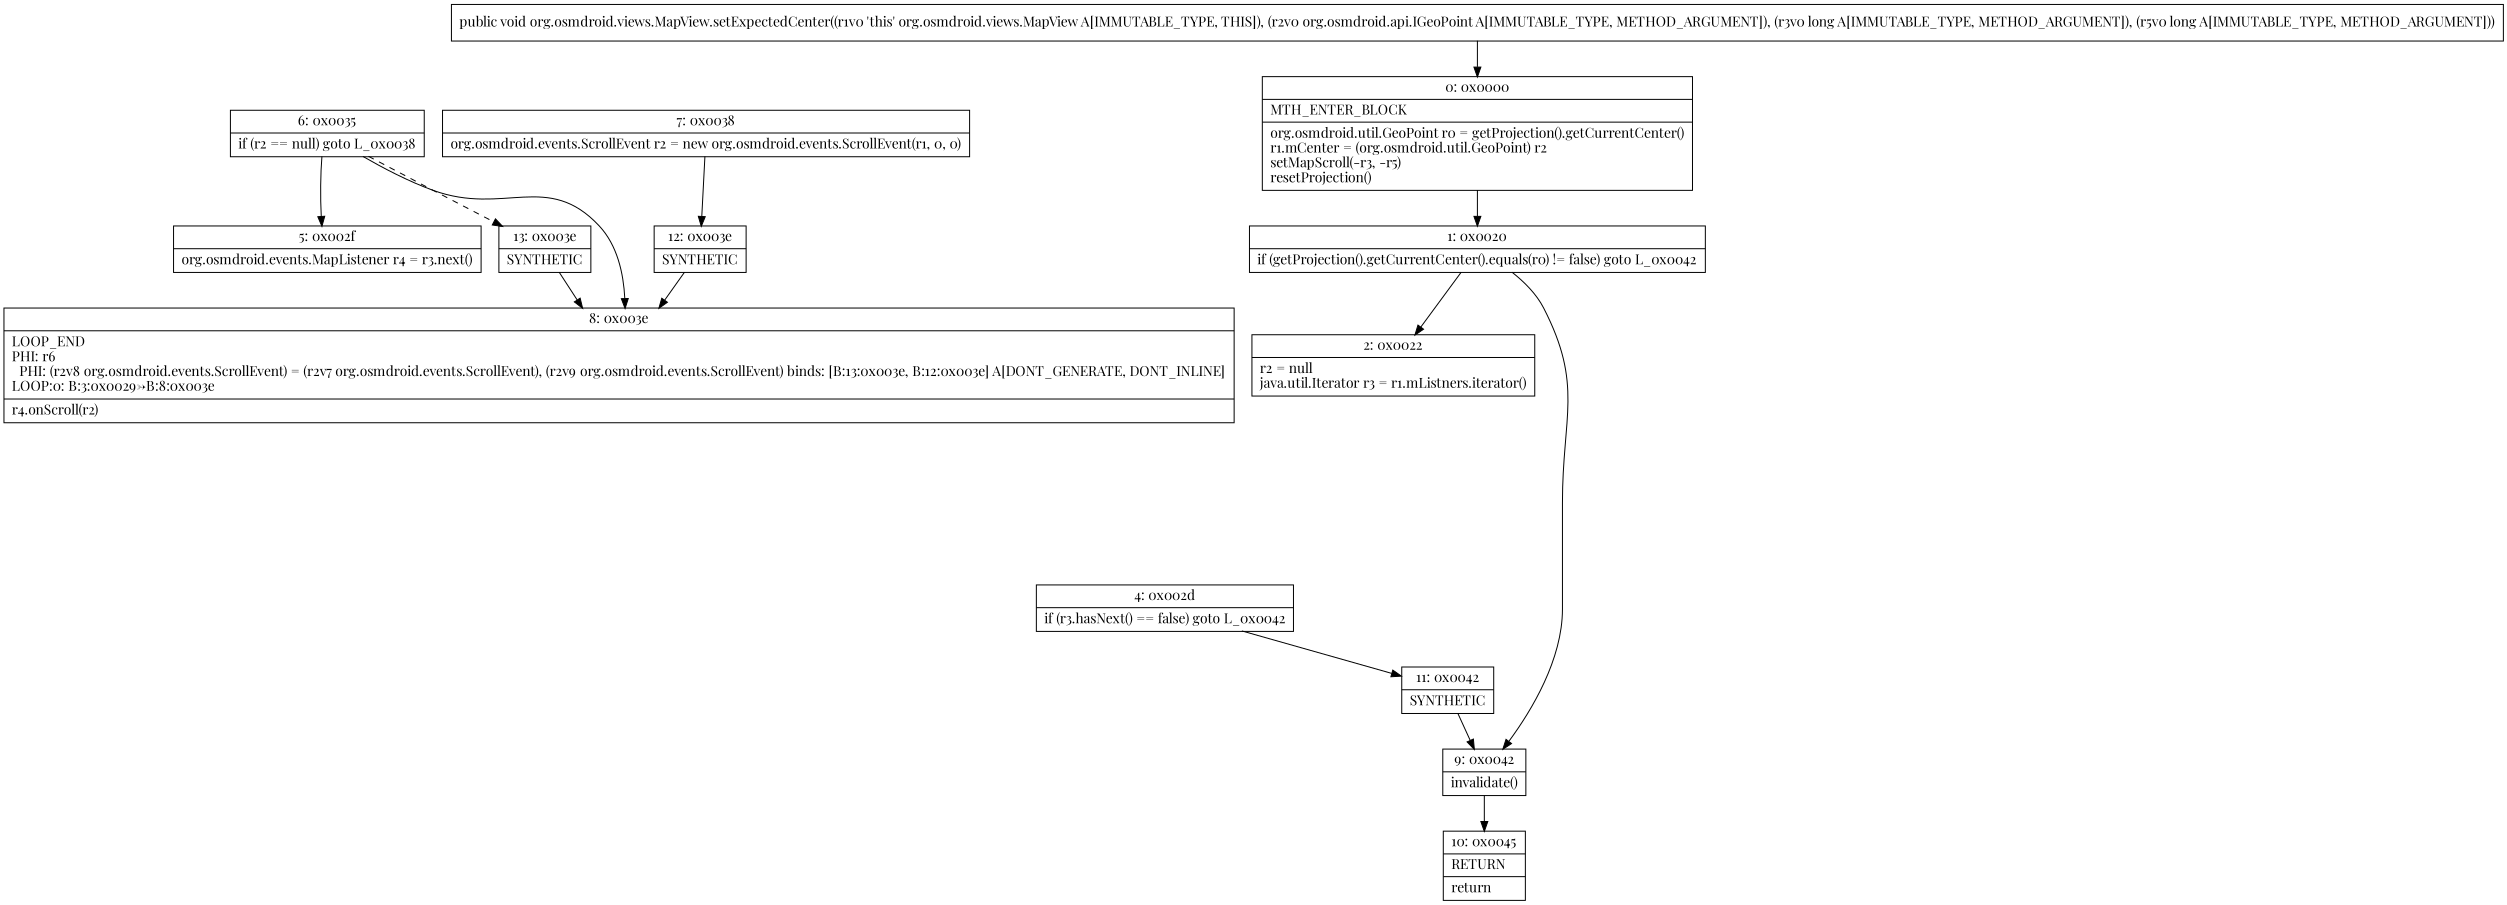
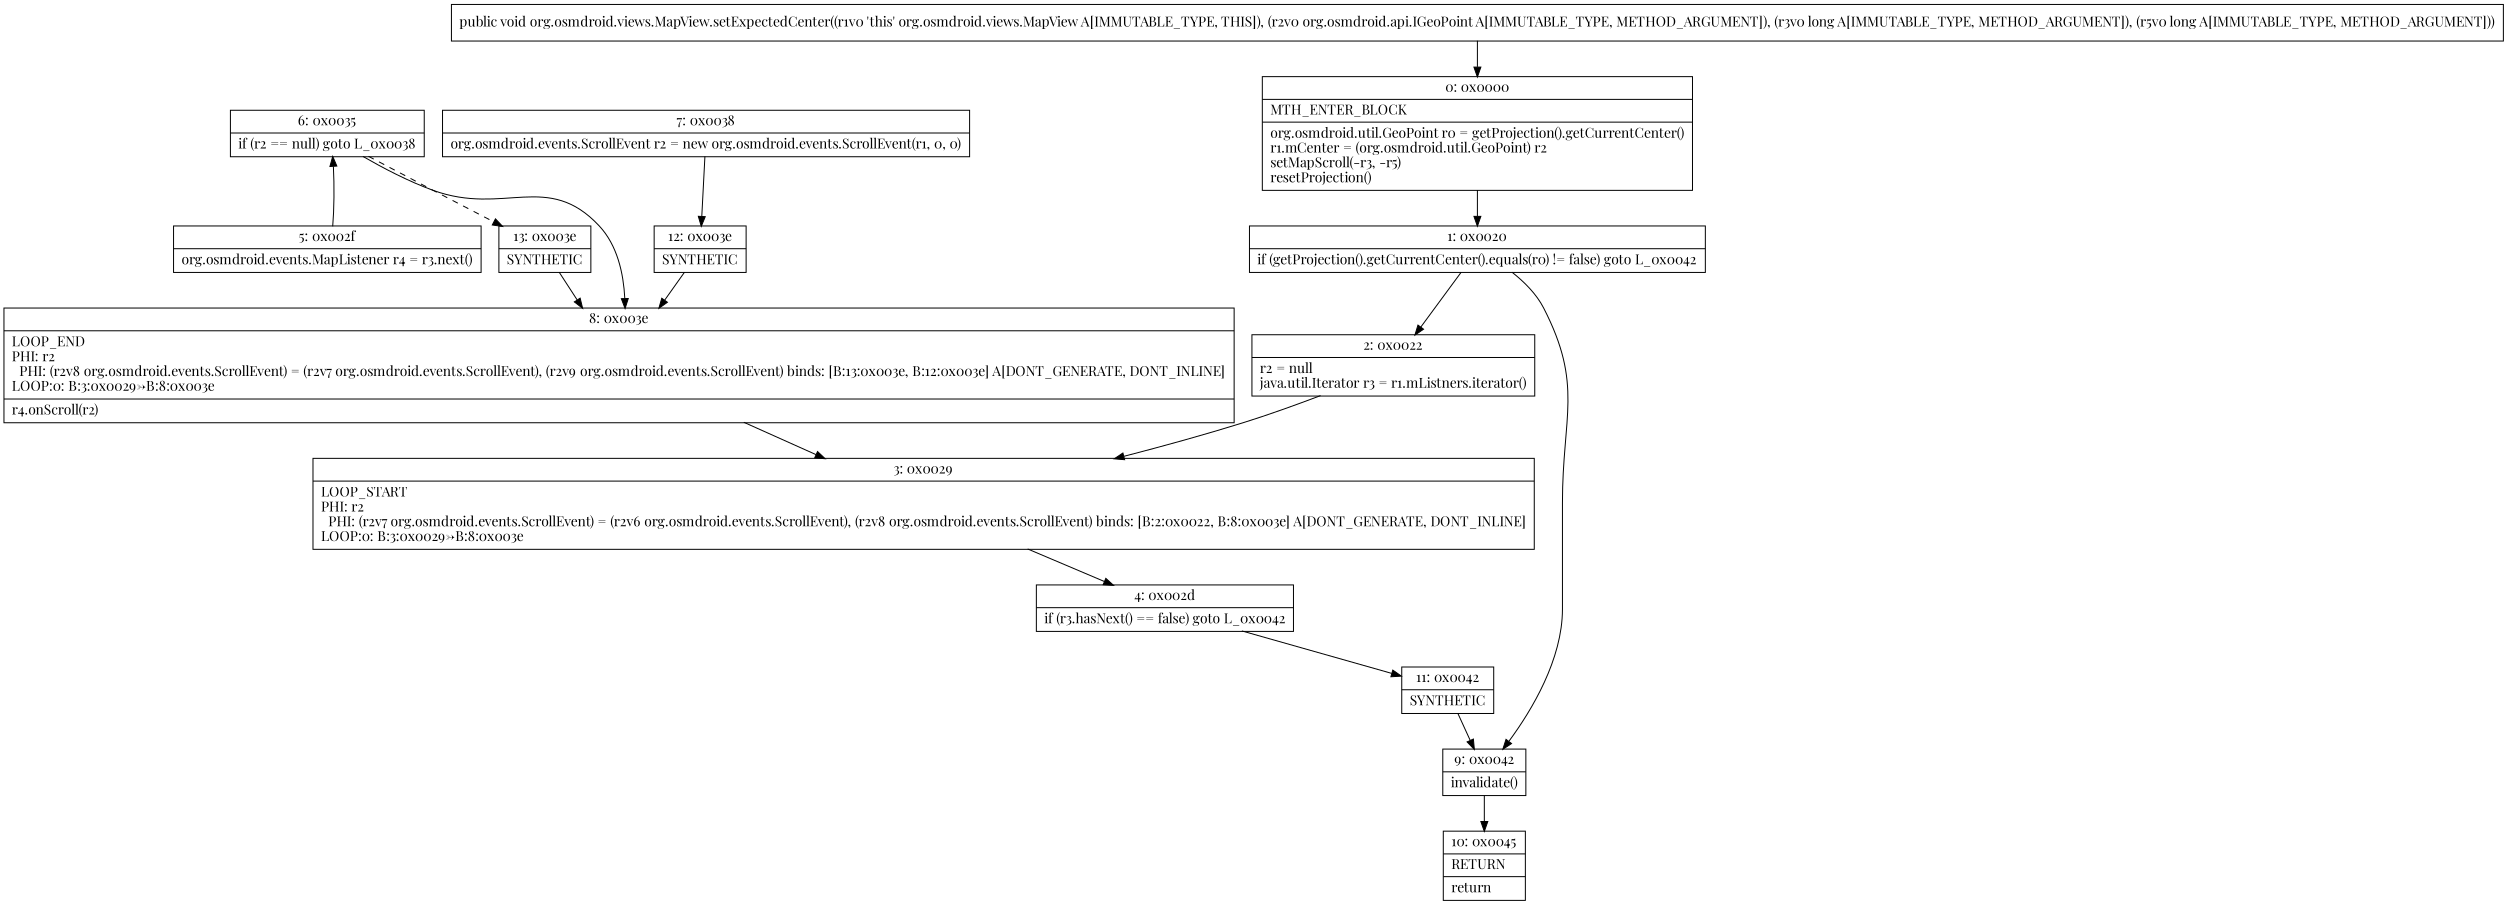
(321, 186) -> (334, 196)
(36, 357) -> (36, 357)
none -> (924, 504)
